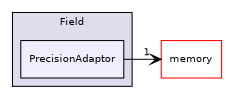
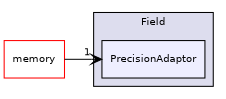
(139, 59) -> (78, 59)
